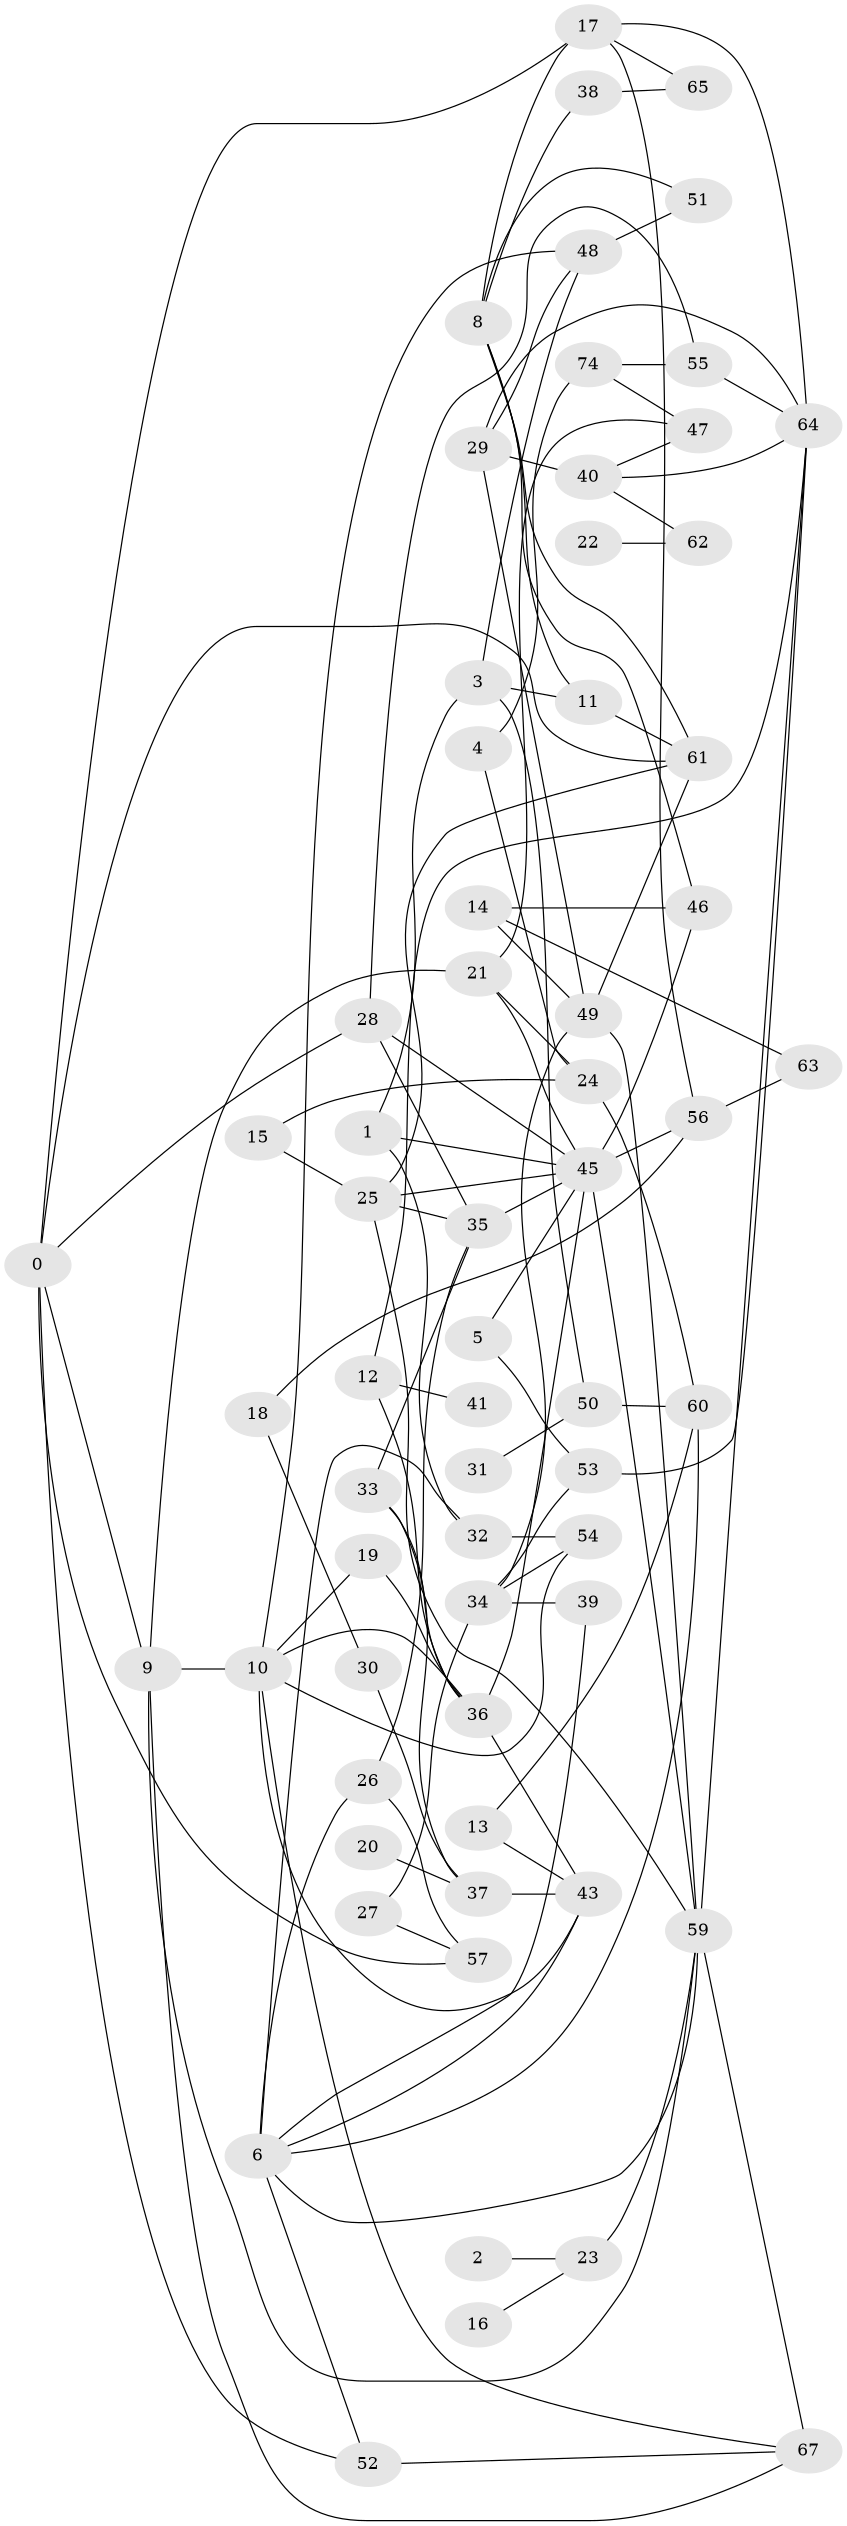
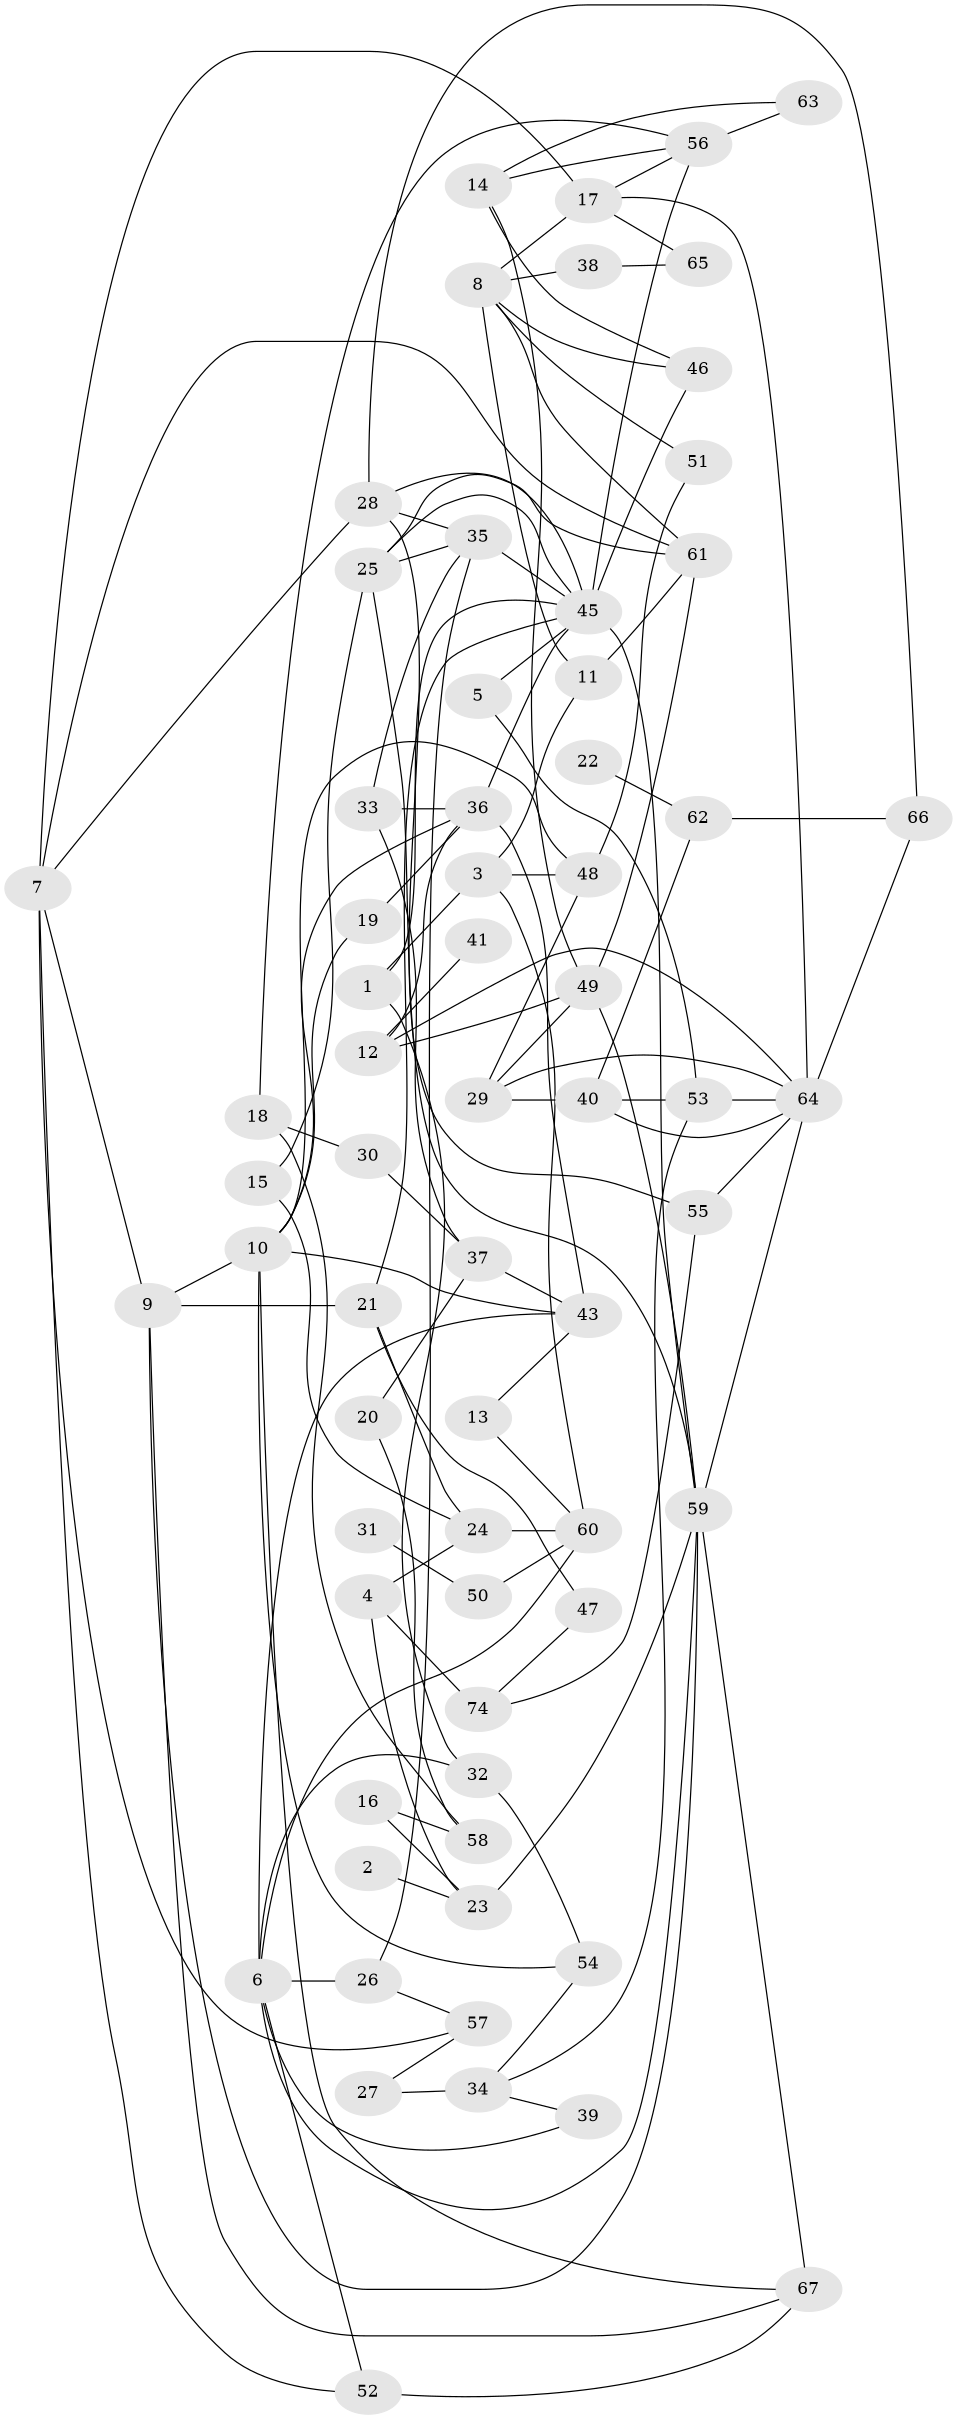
none -> (587, 162)
(644, 454) -> (644, 1100)
none -> (919, 819)
(545, 952) -> (550, 1196)
(38, 1265) -> (38, 888)
(533, 1309) -> (480, 1024)
none -> (402, 1767)
none -> (478, 1842)
